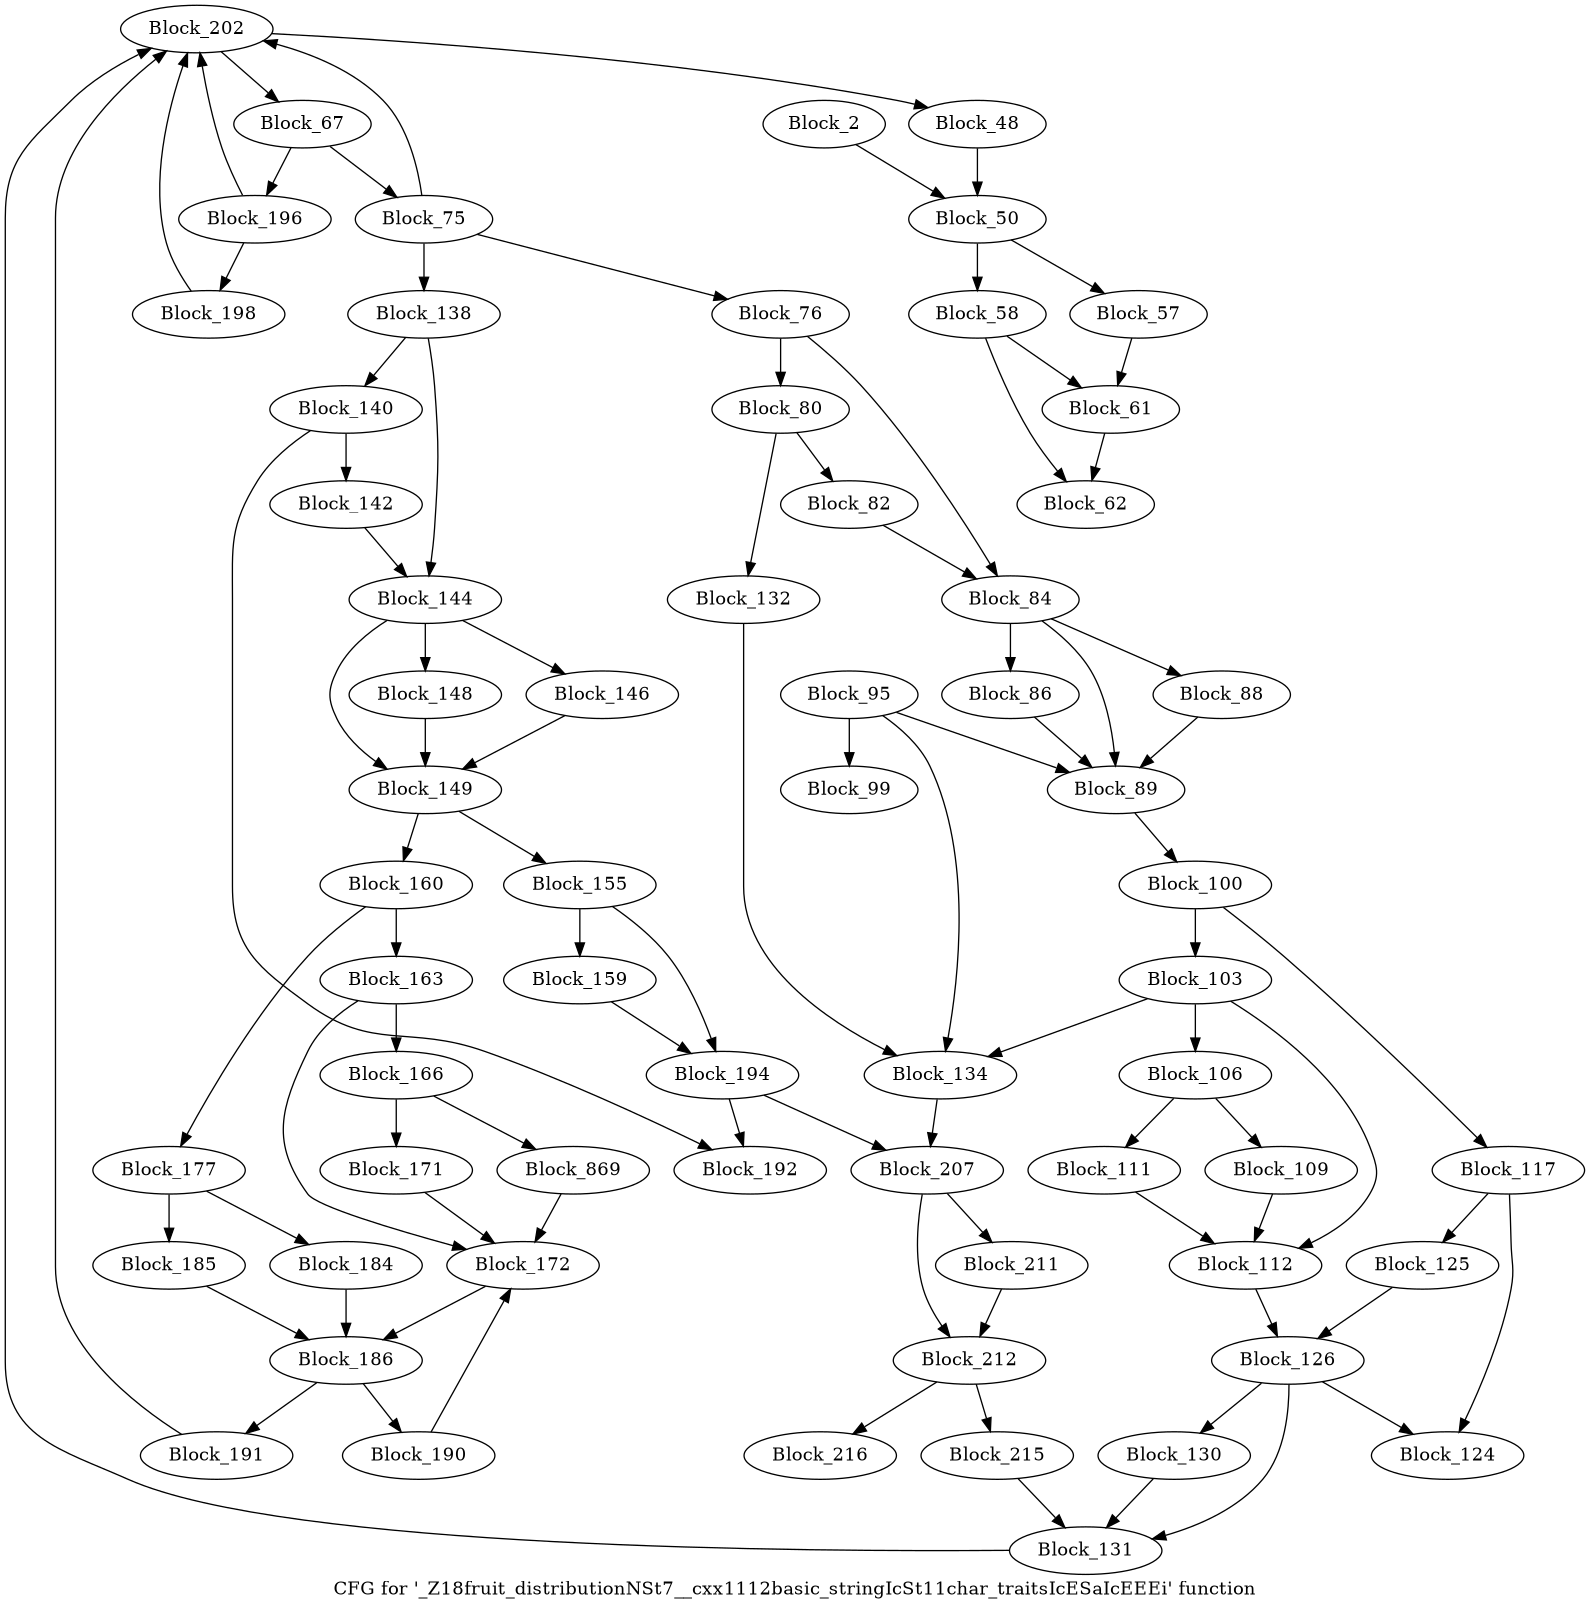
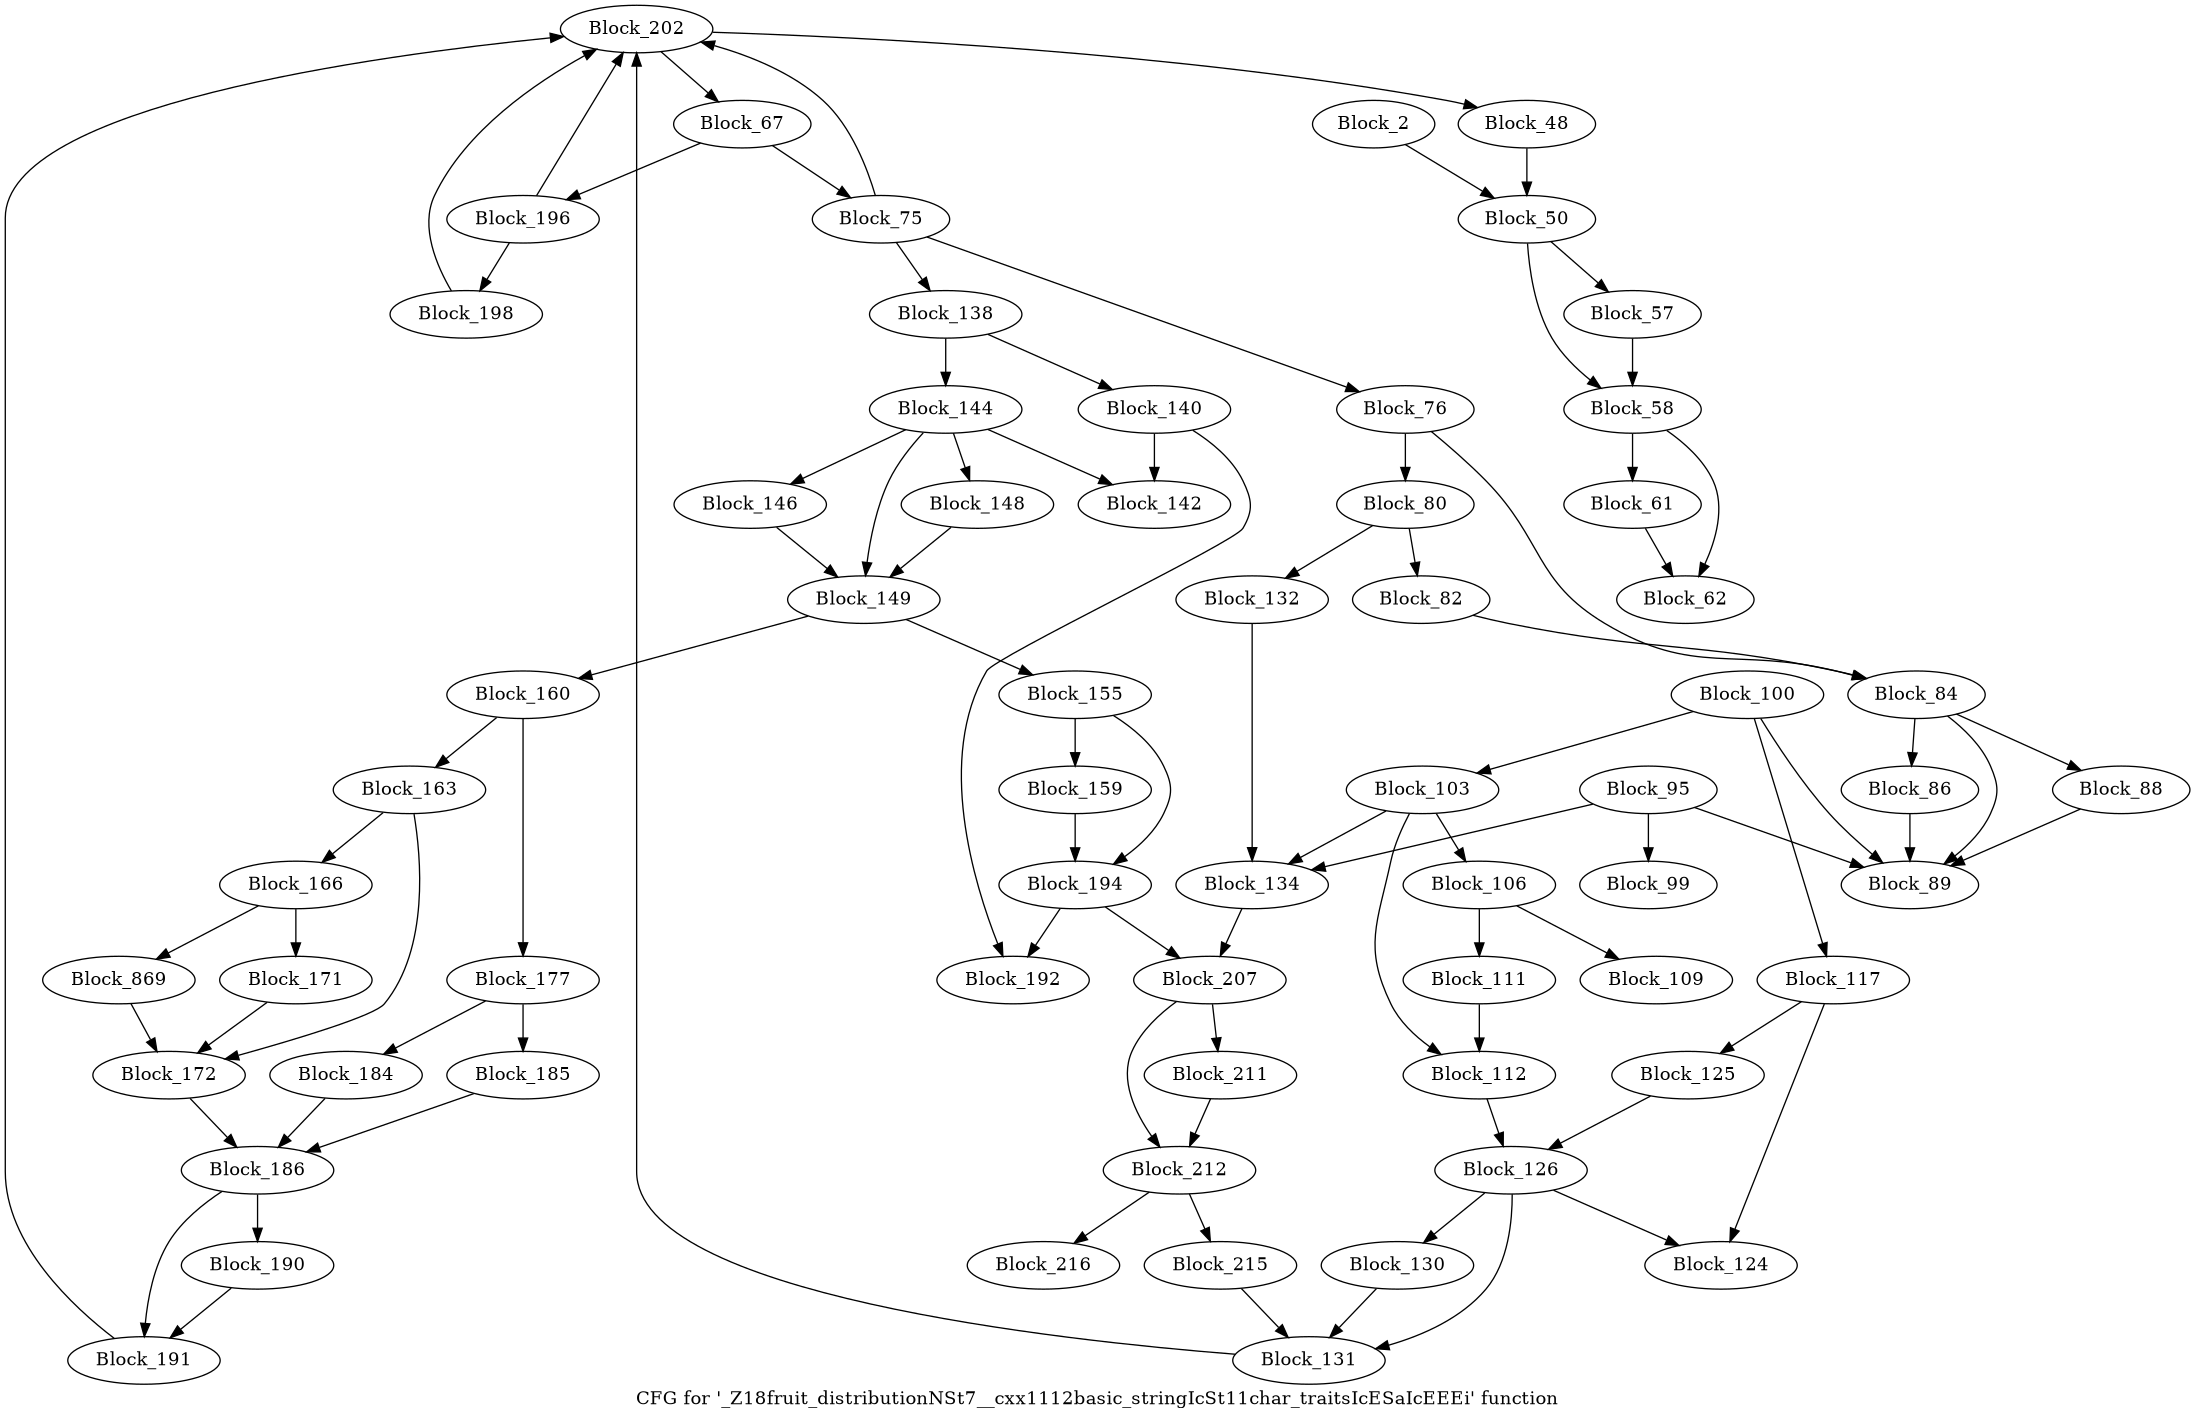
(1127, 355) -> (1633, 355)
(381, 547) -> (1044, 454)
(1151, 832) -> (1811, 791)
(1266, 1211) -> none
(468, 1366) -> (206, 1309)
